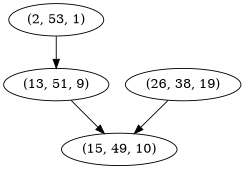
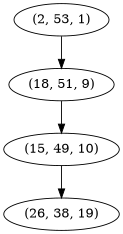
(56, 85) -> (62, 85)
(154, 114) -> (62, 177)
